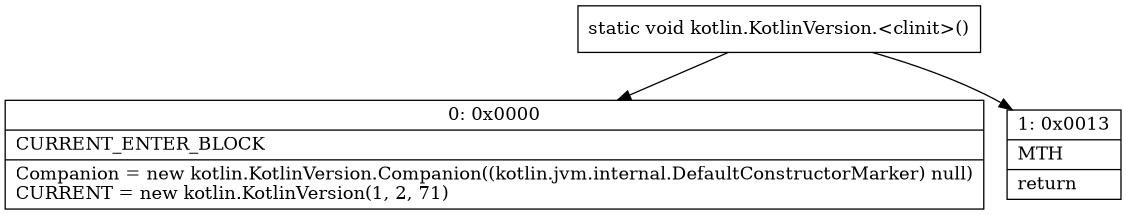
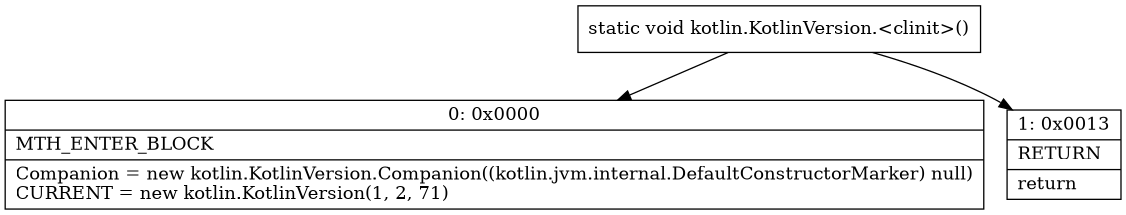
(140, 144) -> (115, 144)
(1041, 154) -> (1060, 154)
